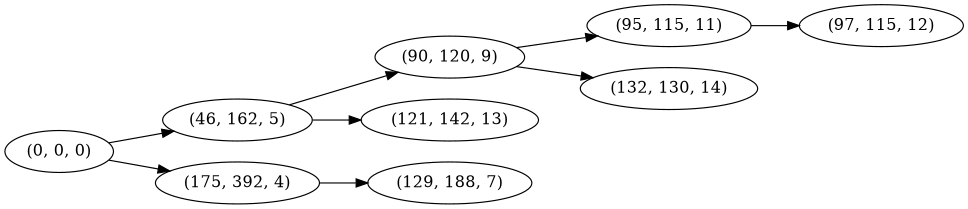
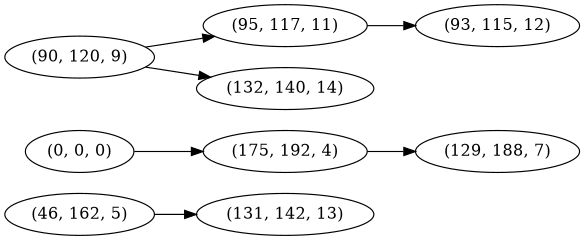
(669, 26) -> (285, 26)
(881, 26) -> (498, 26)
(669, 89) -> (285, 89)
(338, 90) -> none
(450, 120) -> (285, 214)
(135, 138) -> none
(237, 183) -> (285, 151)
